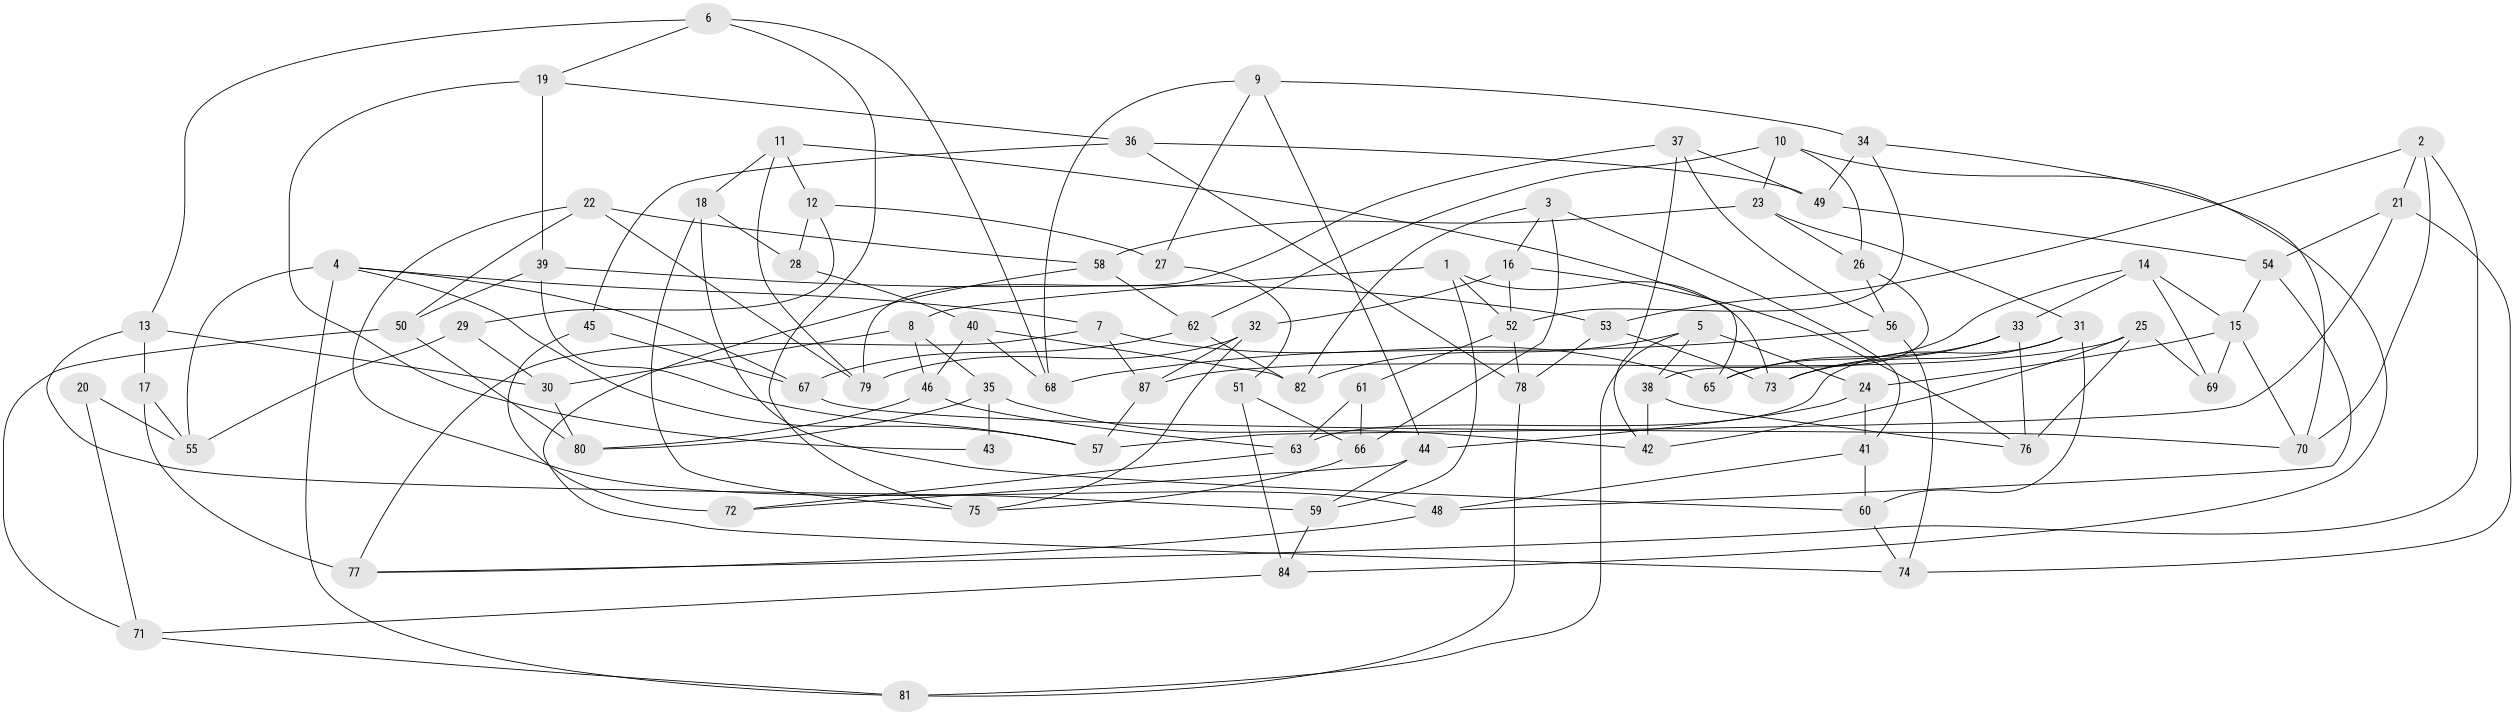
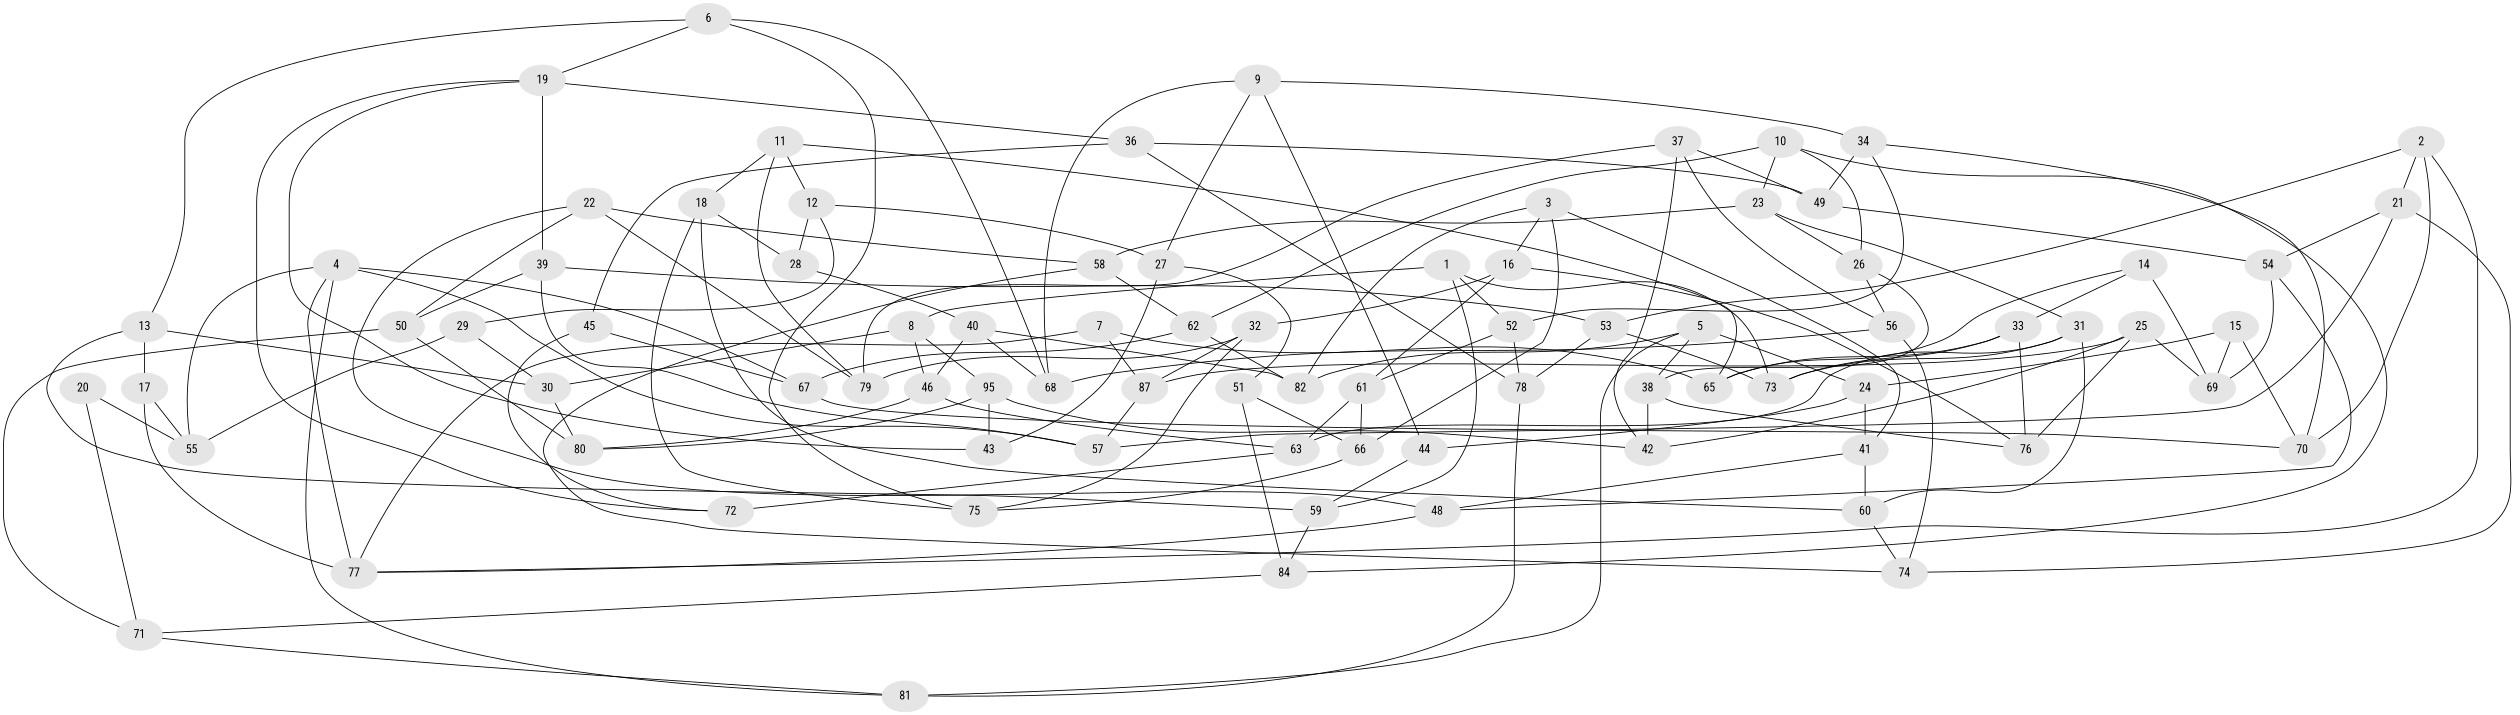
(701, 291) -> (319, 411)
(1510, 296) -> (1435, 327)
(2190, 296) -> none
(2252, 296) -> (2268, 337)
none -> (1105, 382)
(989, 388) -> (989, 388)
(1064, 488) -> (263, 367)
